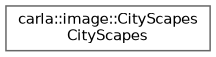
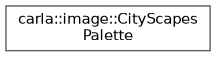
(108, 28) -> (108, 28)
